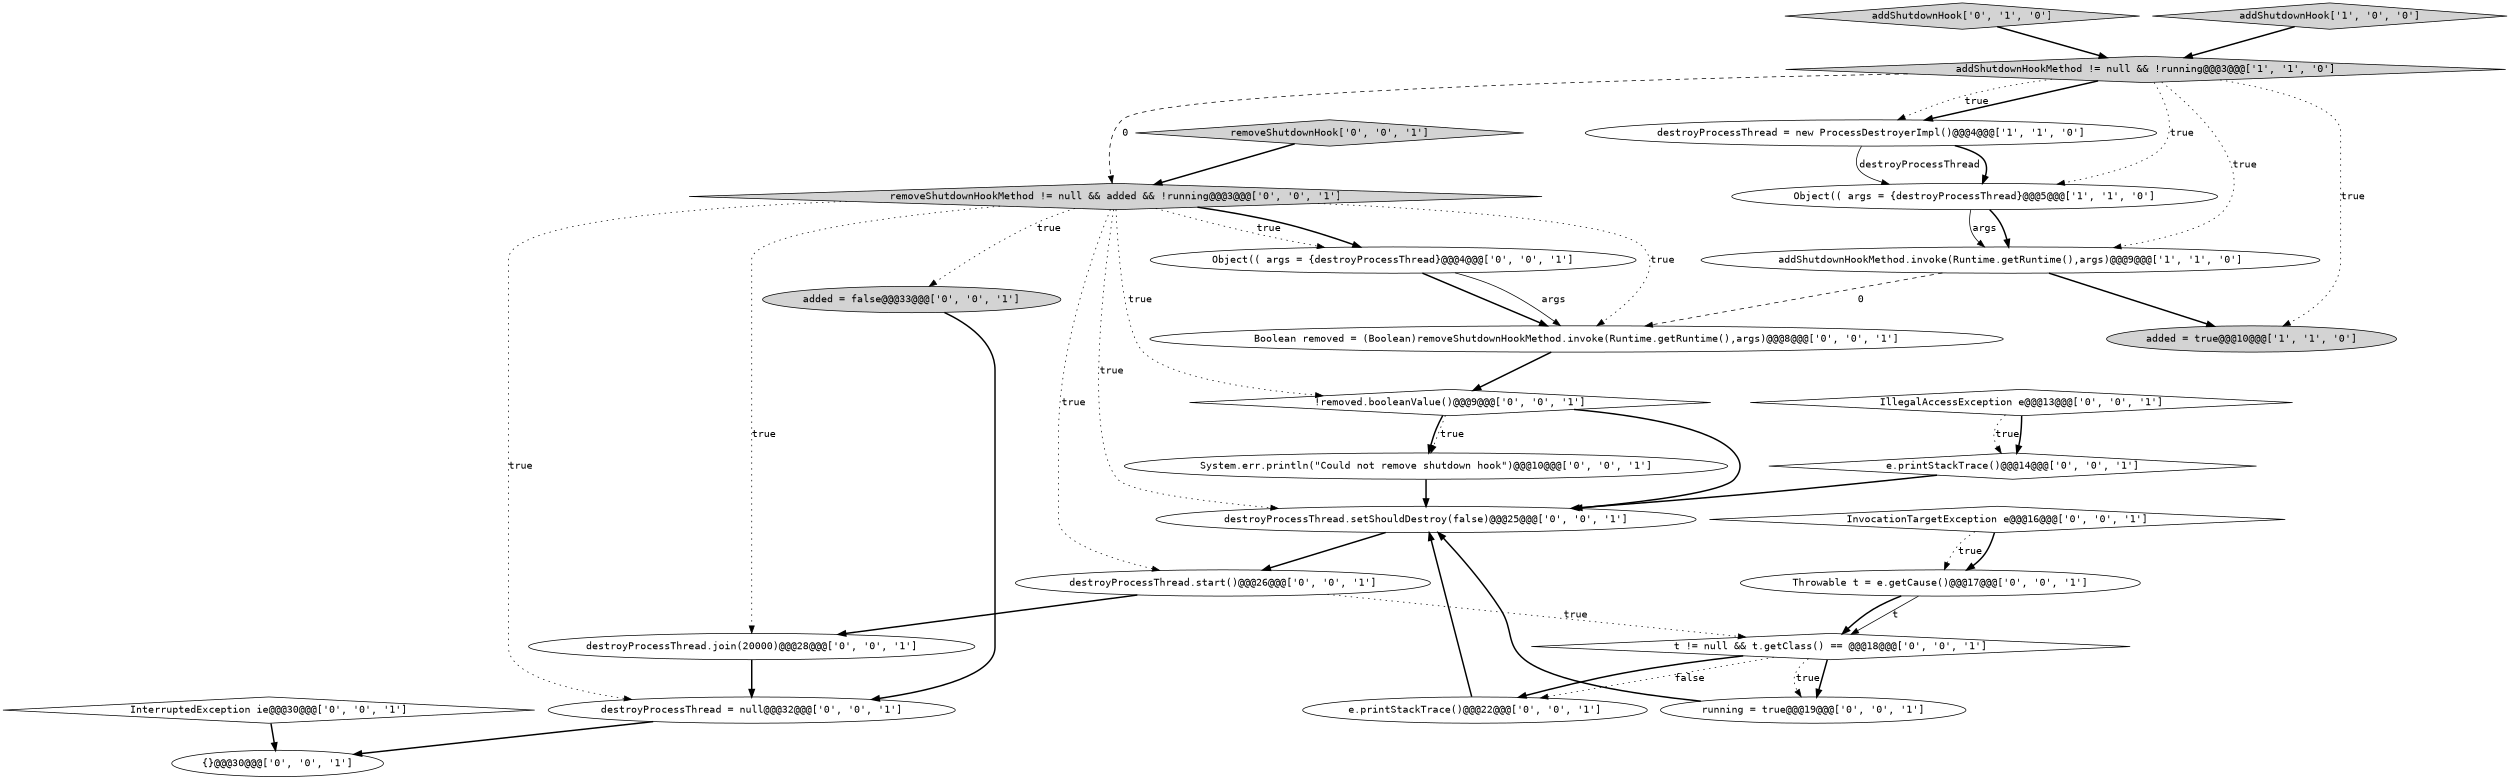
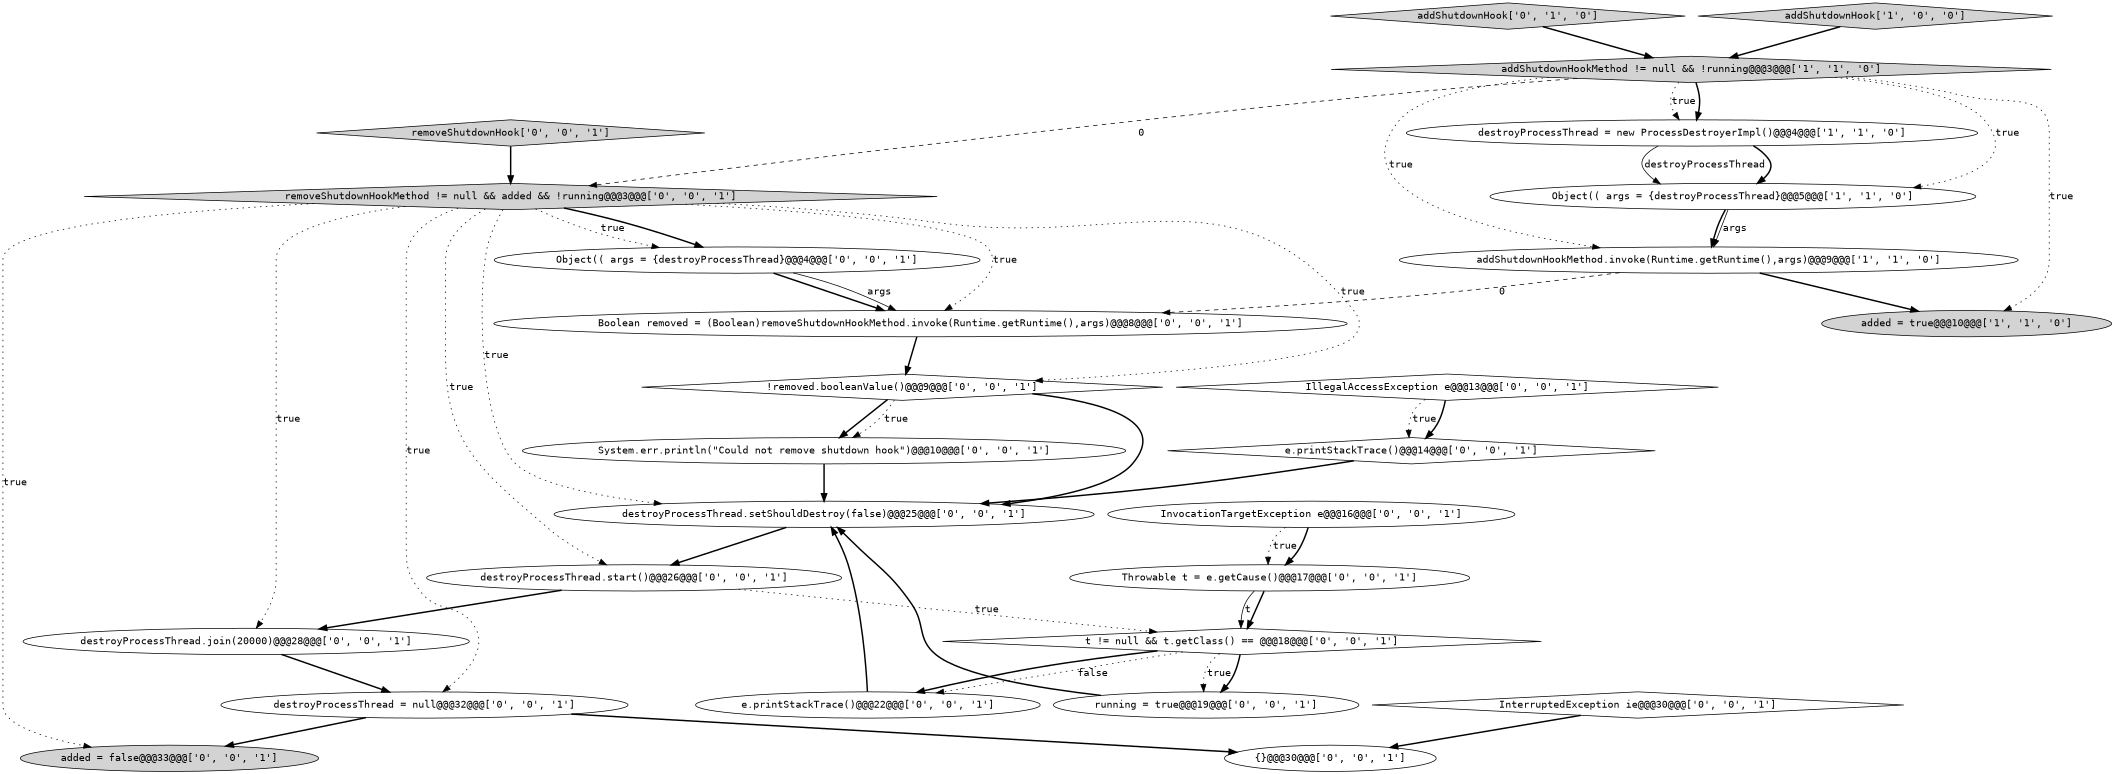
(1997, 519) -> (1311, 514)
(995, 535) -> (300, 731)
